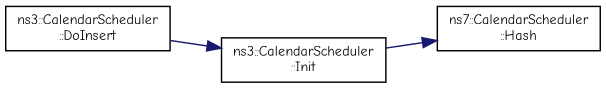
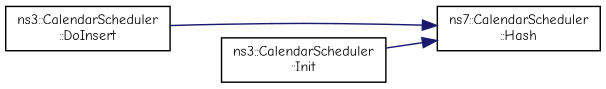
(189, 43) -> (296, 23)
